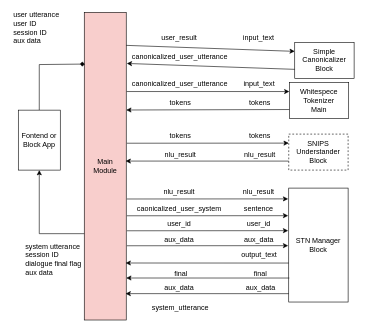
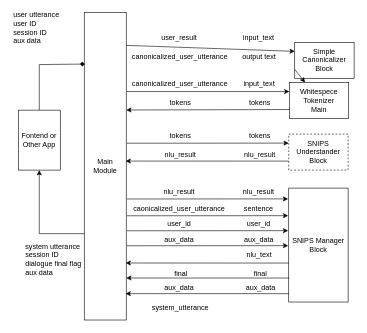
none -> (260, 56)
(157, 64) -> (299, 74)
(39, 140) -> (39, 140)
(105, 166) -> (105, 166)
(179, 209) -> (179, 209)
(319, 245) -> (319, 245)
(260, 255) -> (260, 255)
